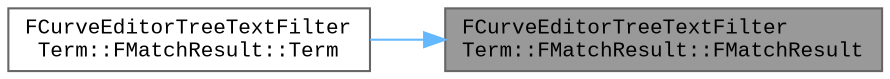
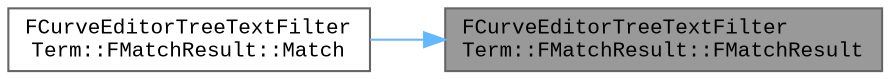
(189, 40) -> (189, 40)
